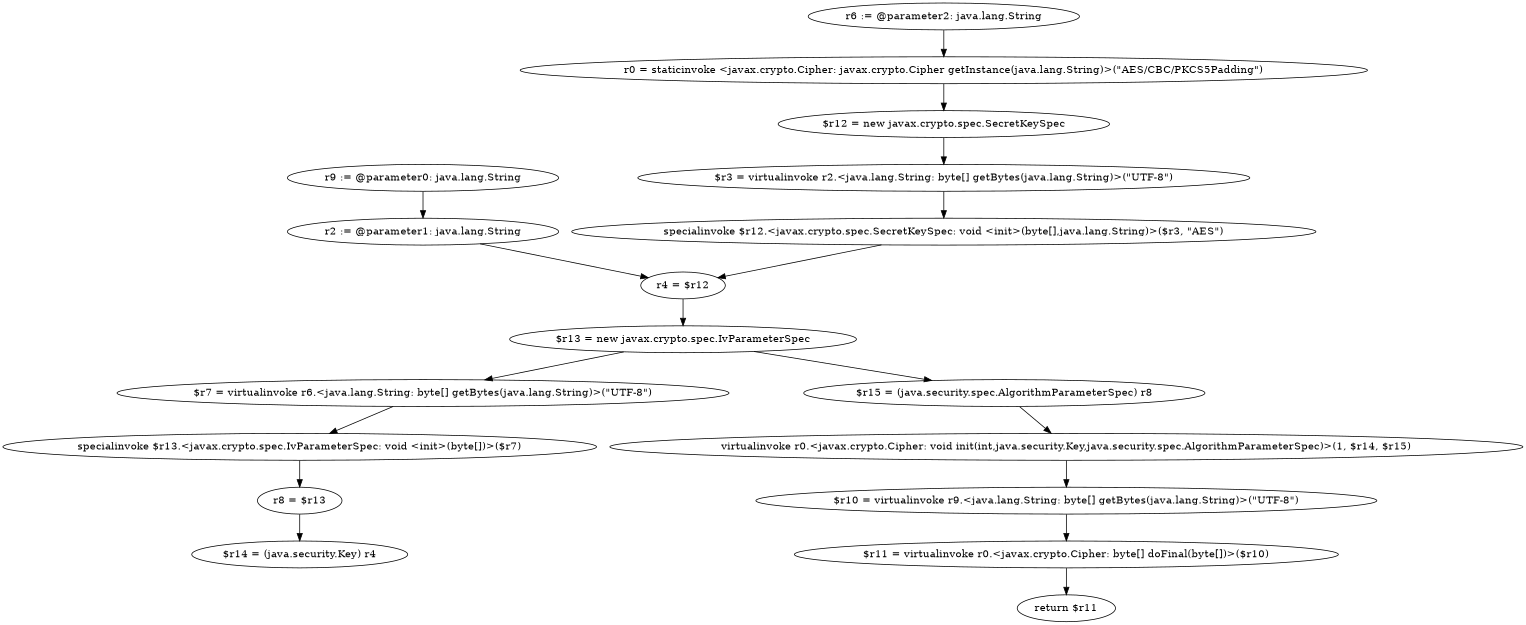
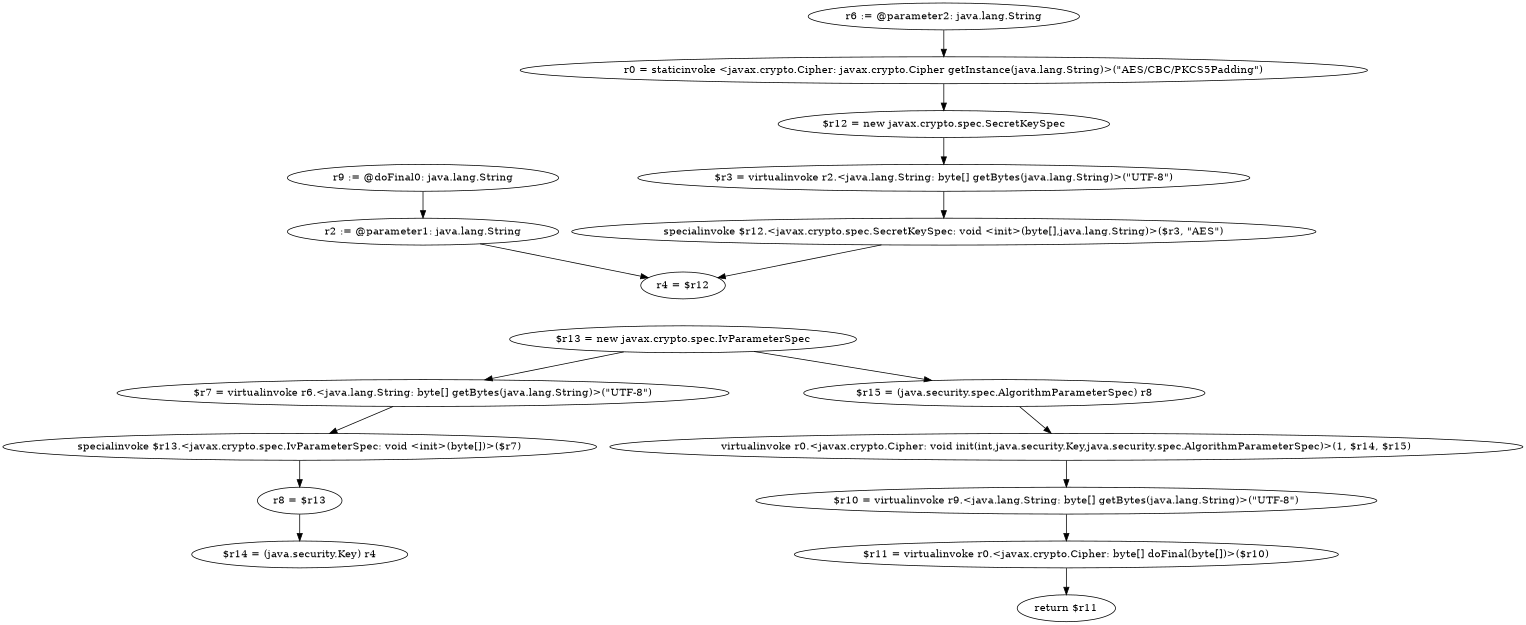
(423, 178) -> (423, 178)
(683, 309) -> none
